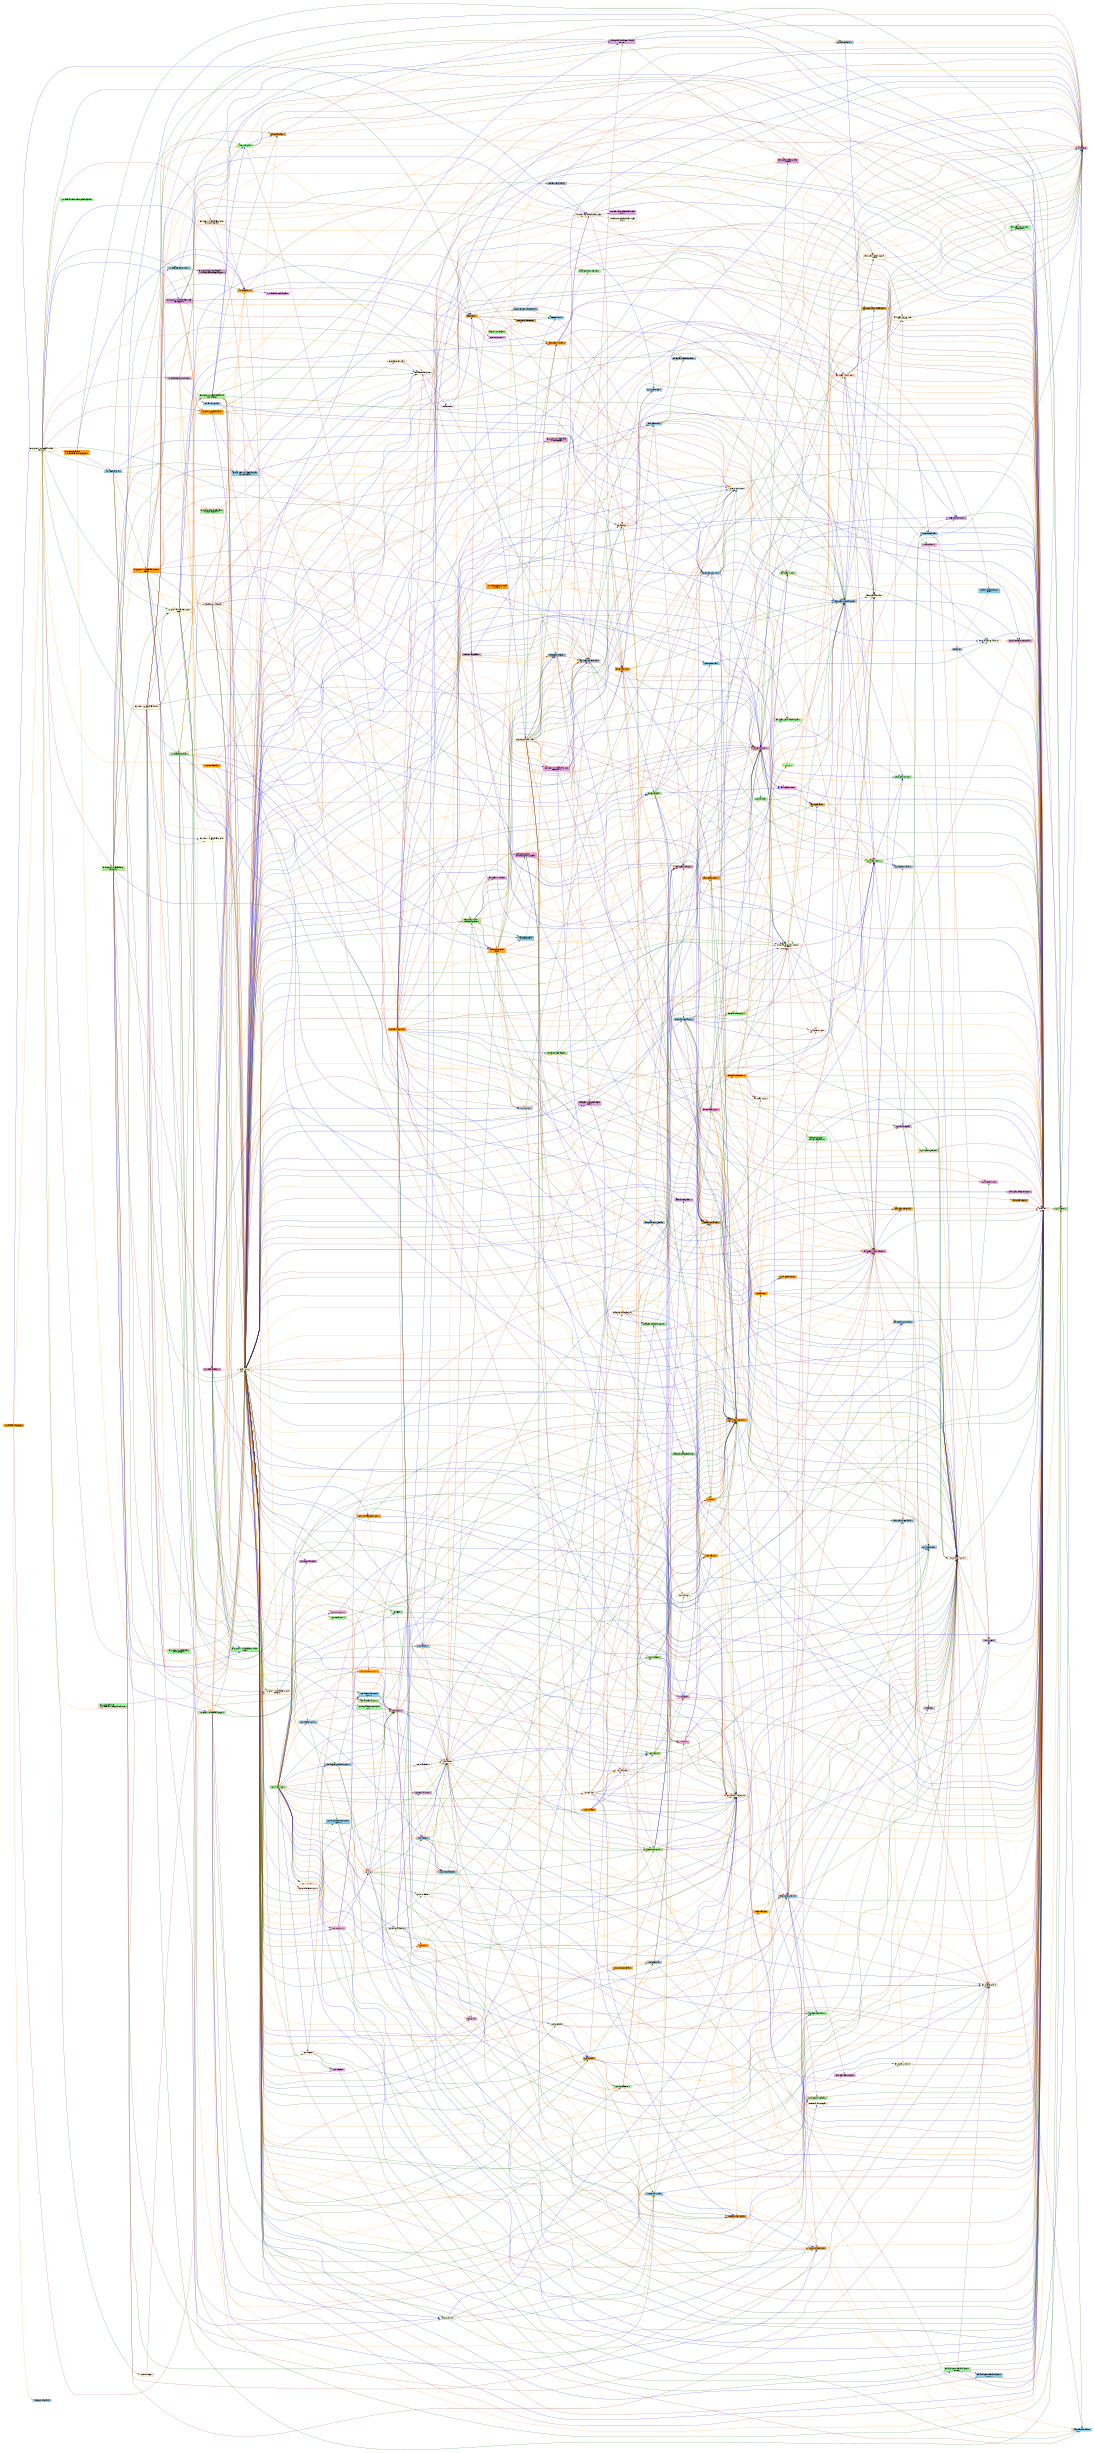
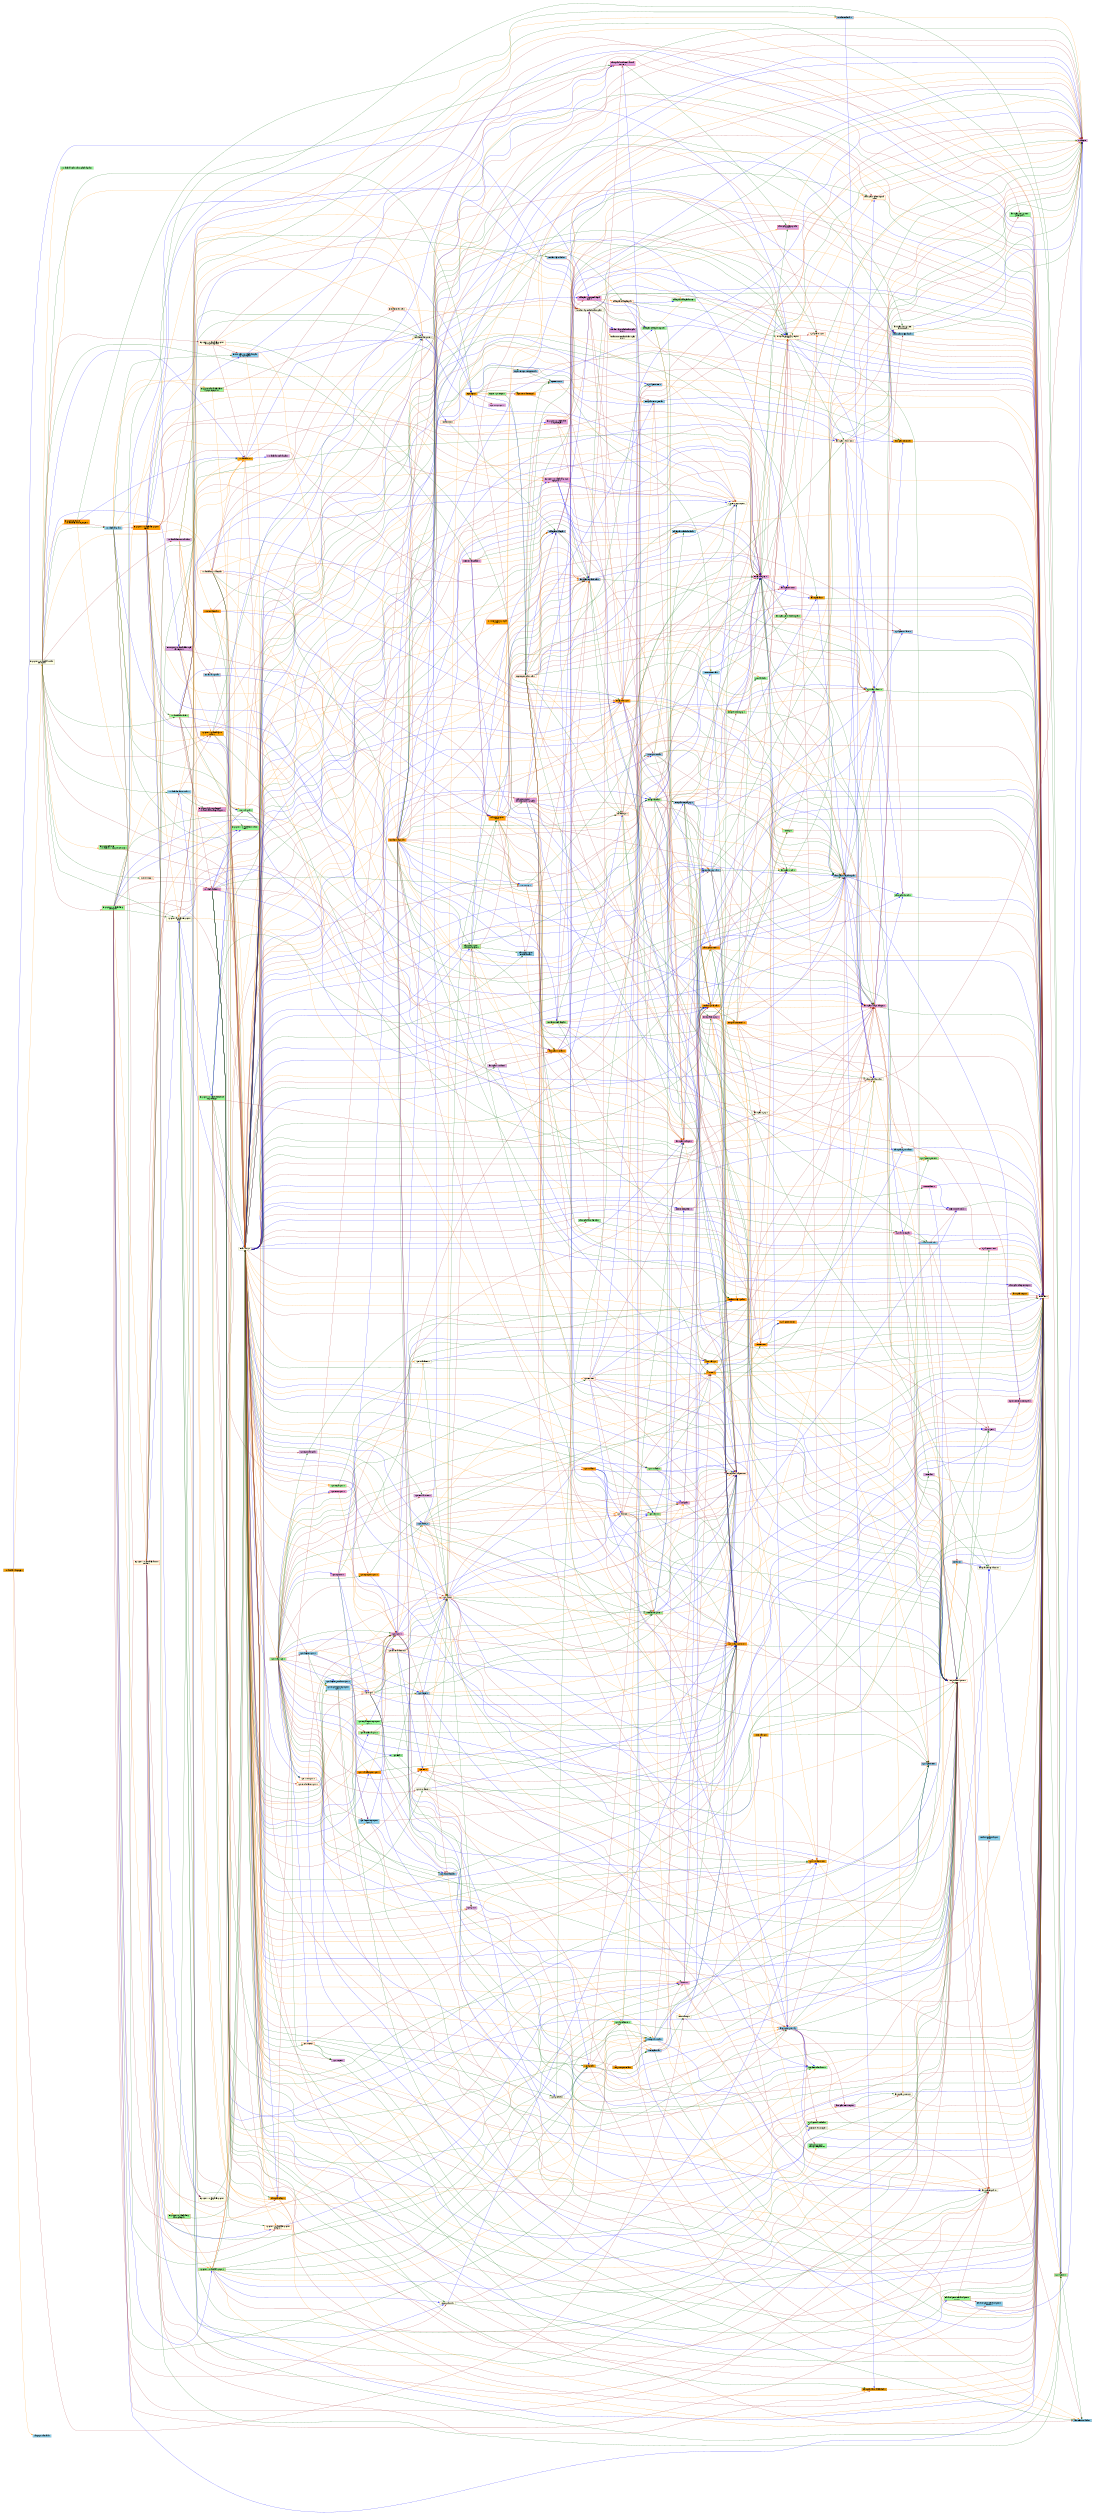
(654, 424) -> (654, 755)
(260, 1683) -> none
